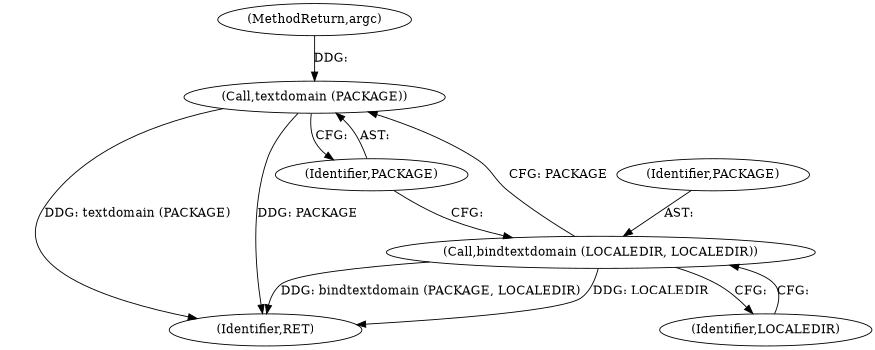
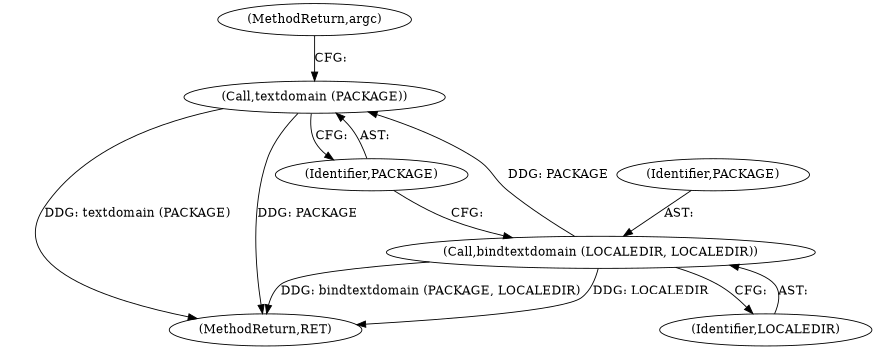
(333, 58) -> (333, 58)
(558, 175) -> (558, 175)
(795, 291) -> (795, 291)
(266, 330) -> (266, 330)
